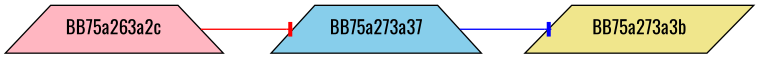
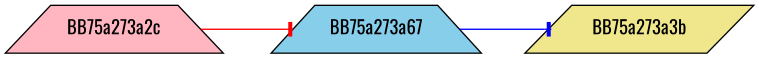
(114, 29) -> (114, 29)
(376, 29) -> (376, 29)
